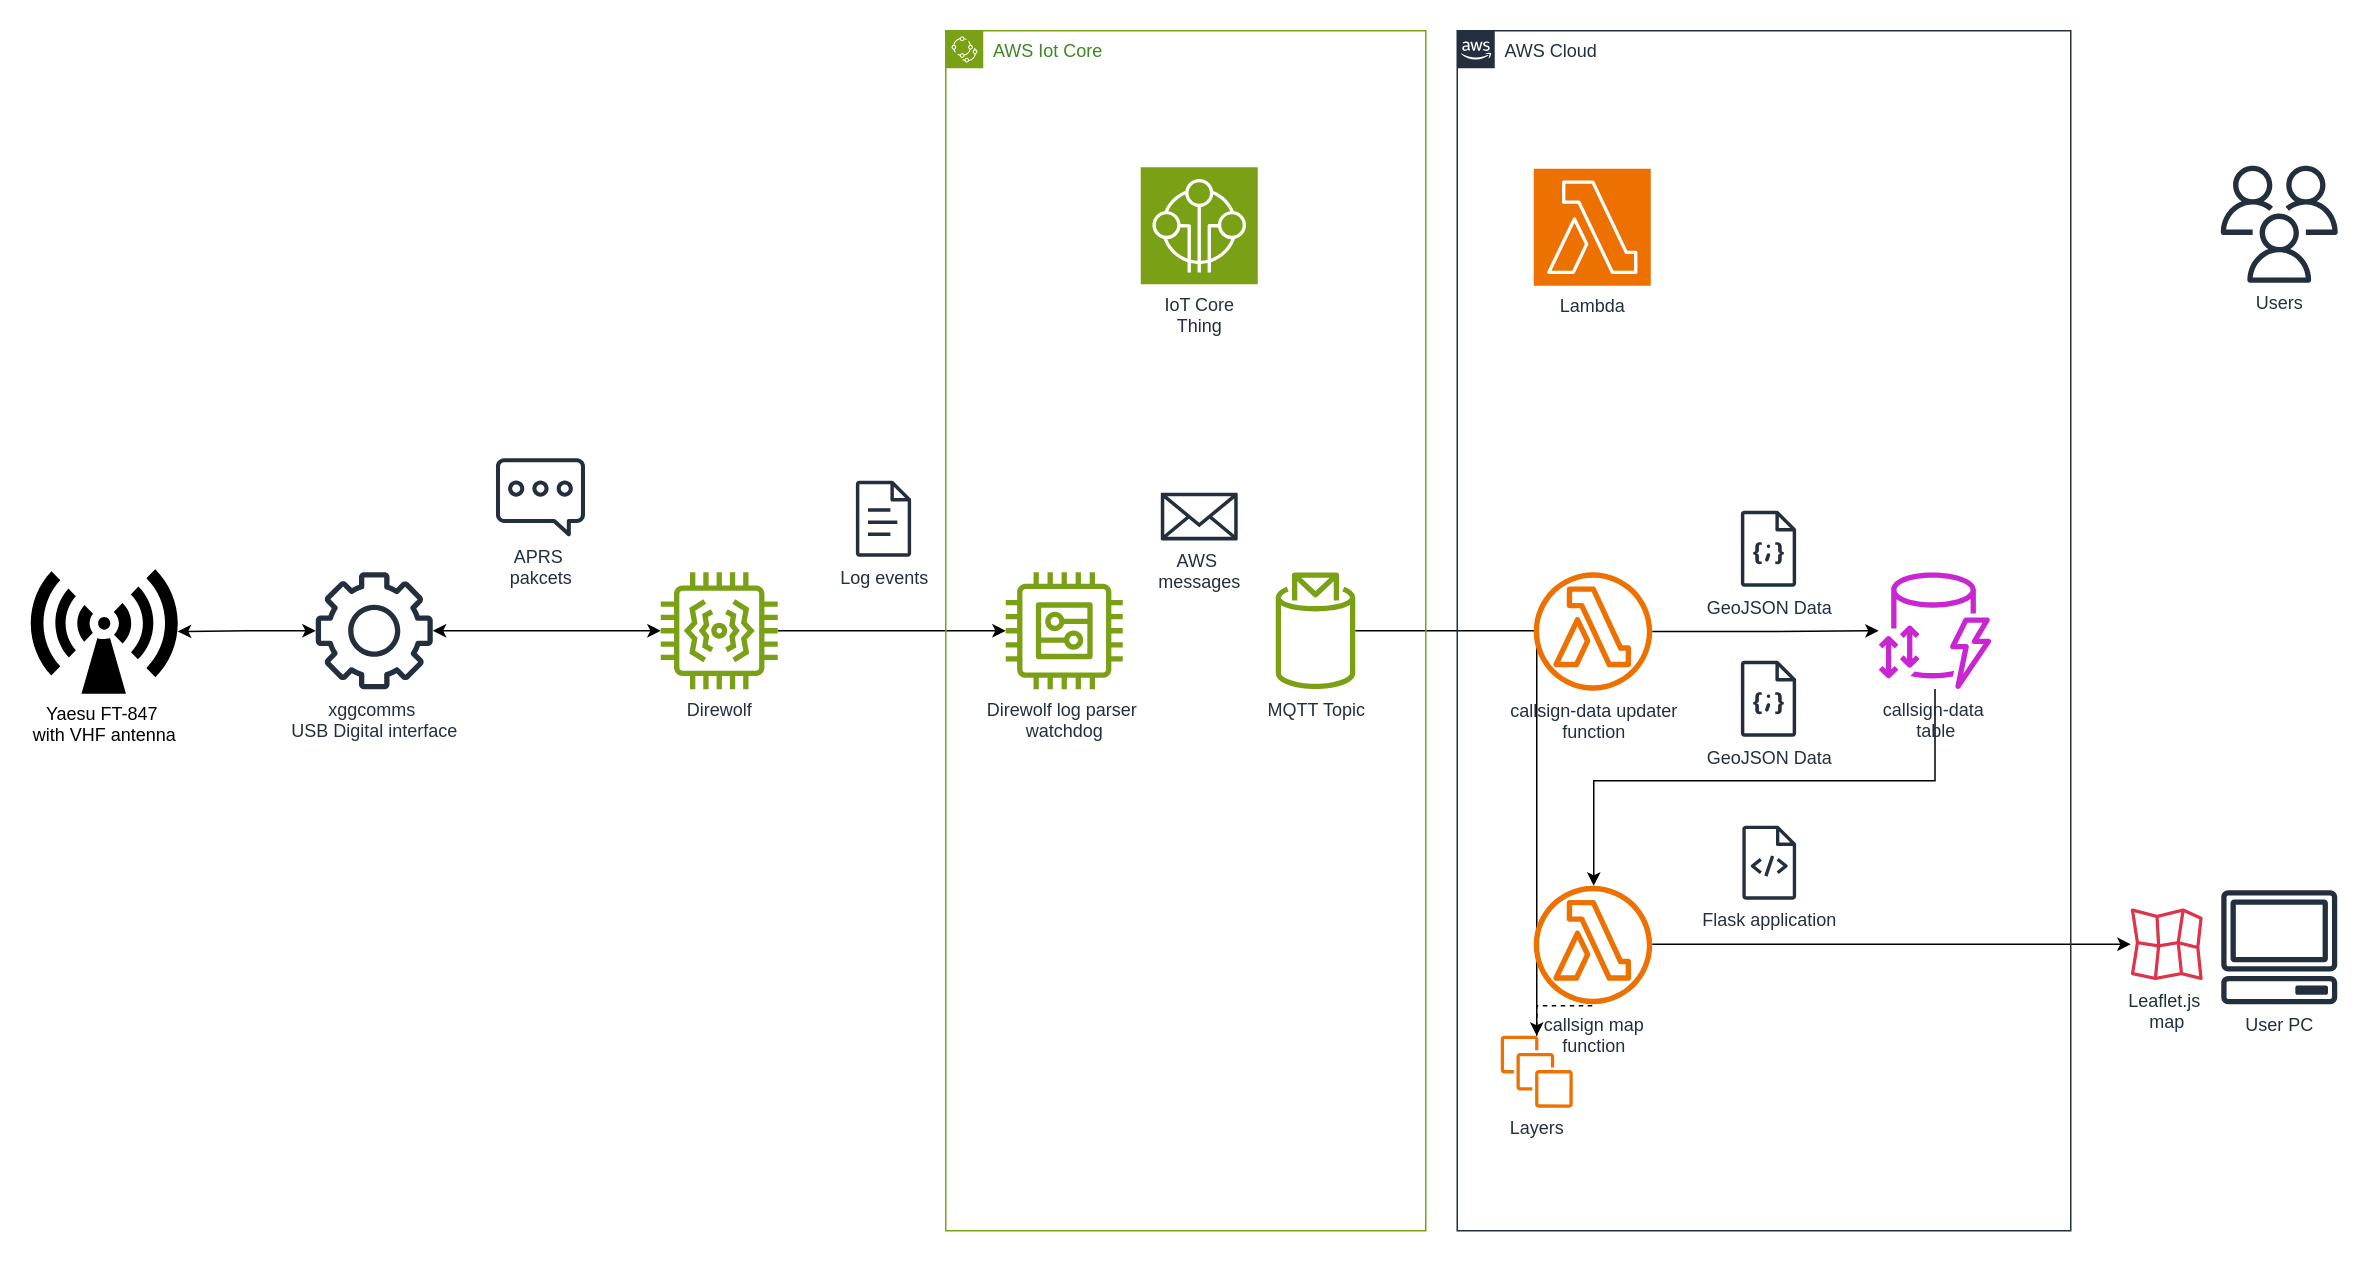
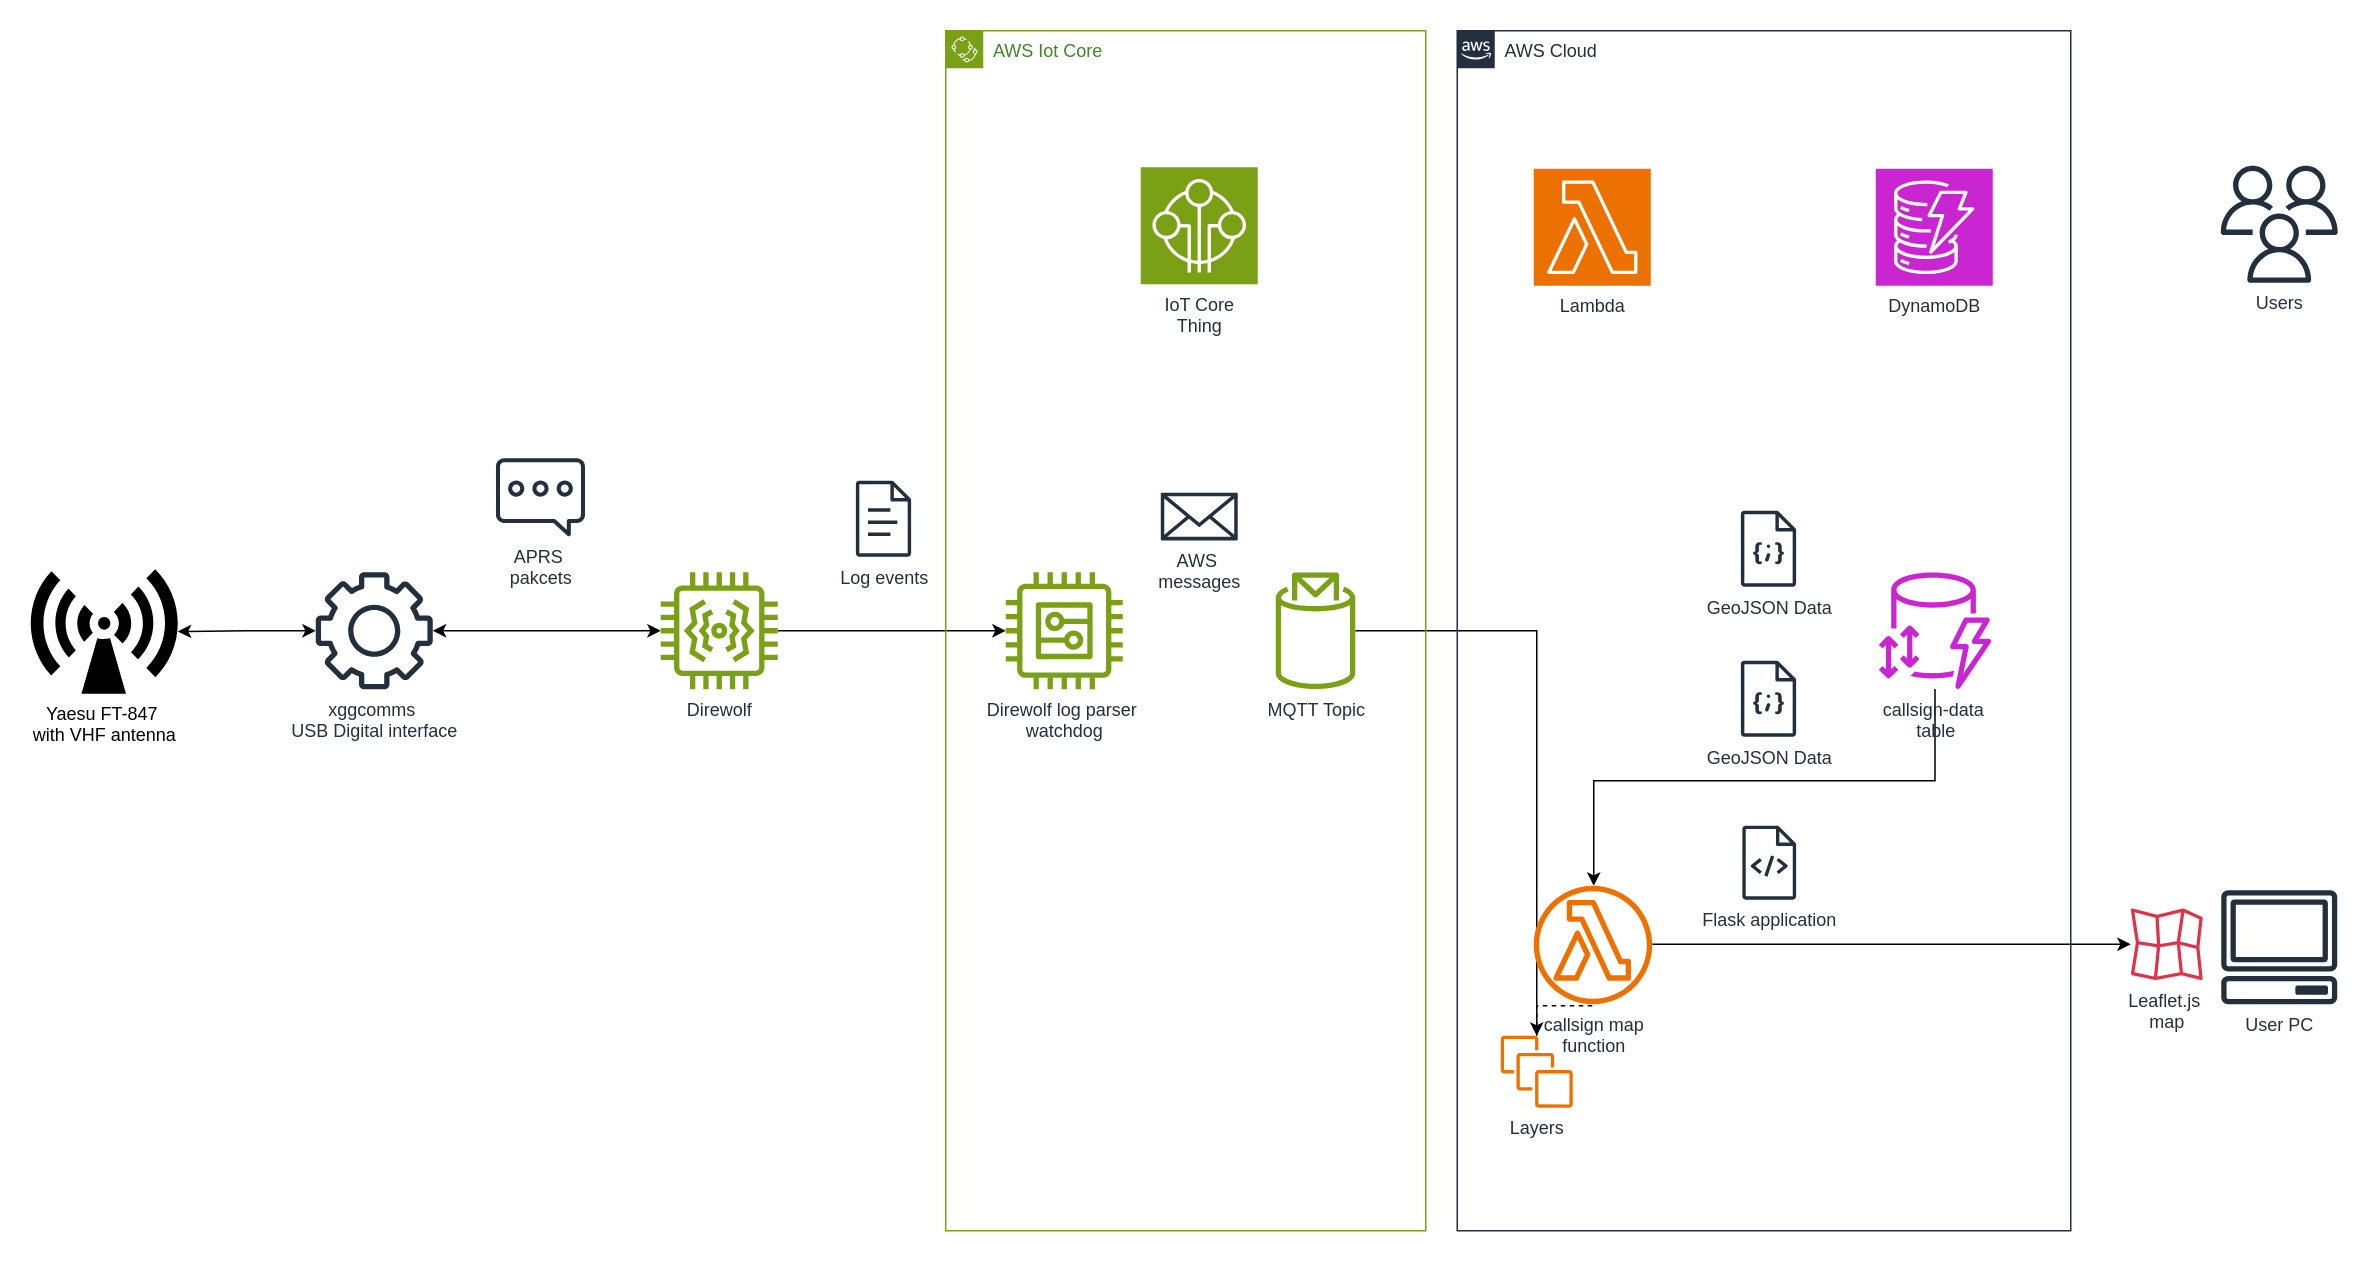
none -> (1934, 227)
(1593, 632) -> none
(1760, 632) -> none
